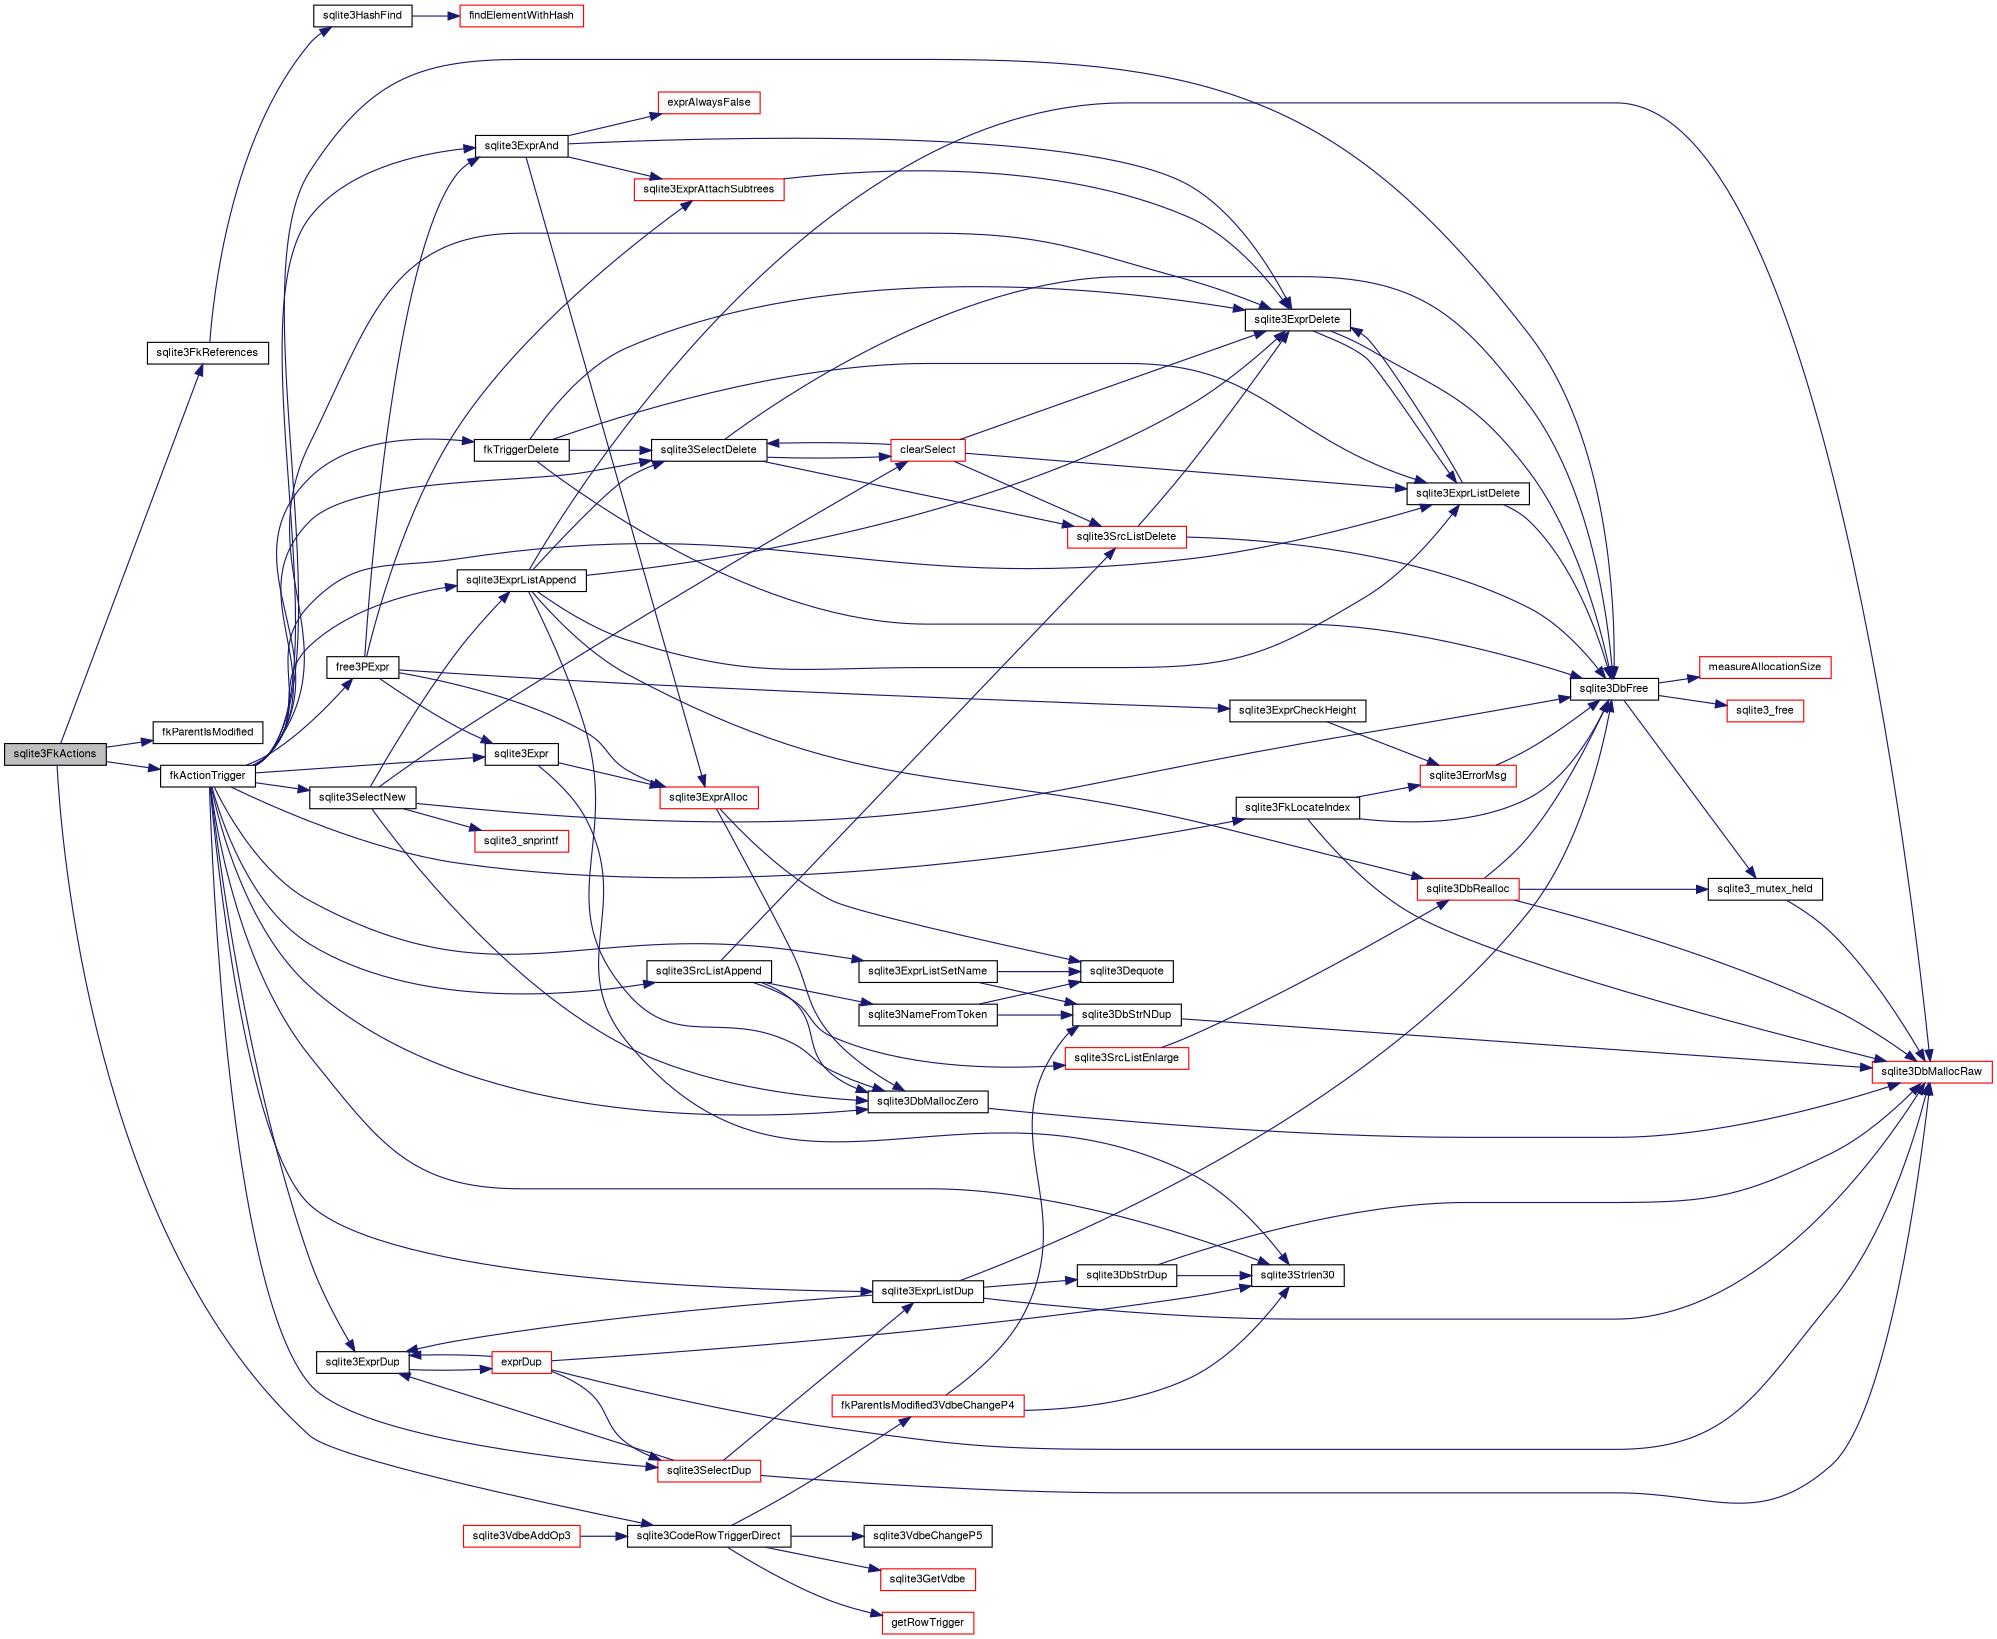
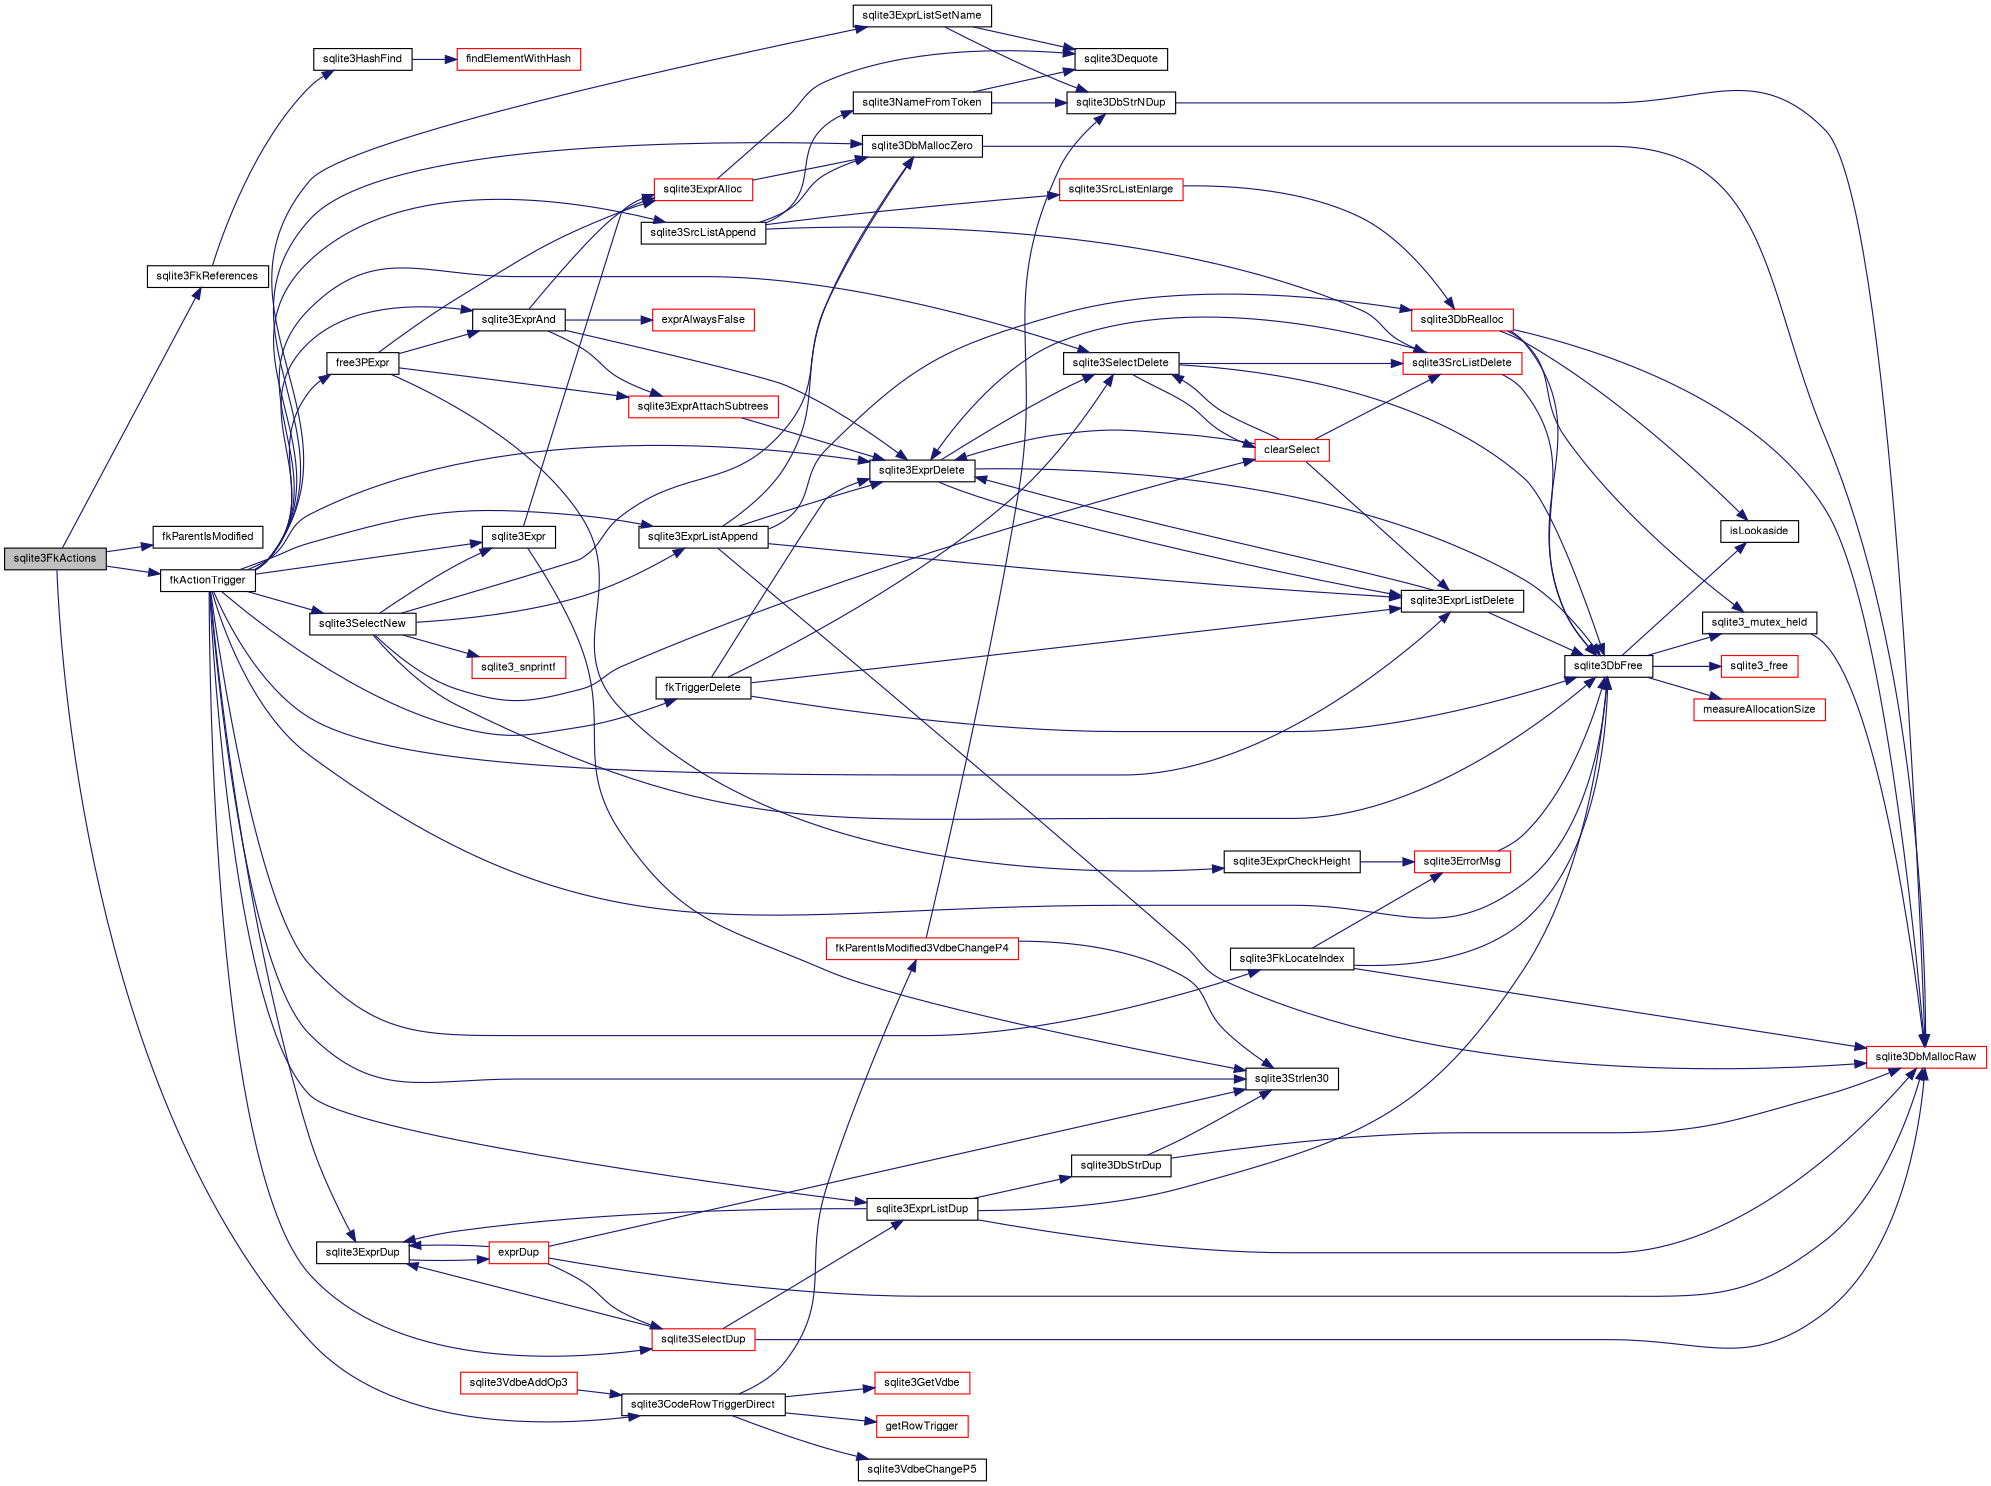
(589, 512) -> (1011, 418)
none -> (1760, 532)
(429, 711) -> (429, 581)
